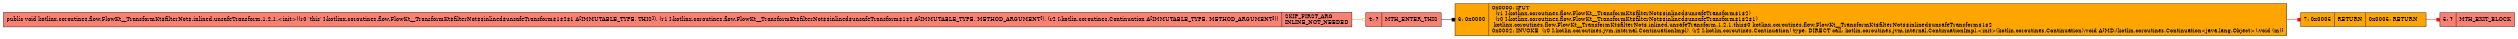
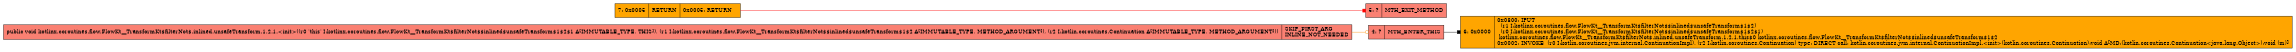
(1513, 8) -> (1518, 20)
(2485, 19) -> (1414, 10)
(2292, 20) -> none
